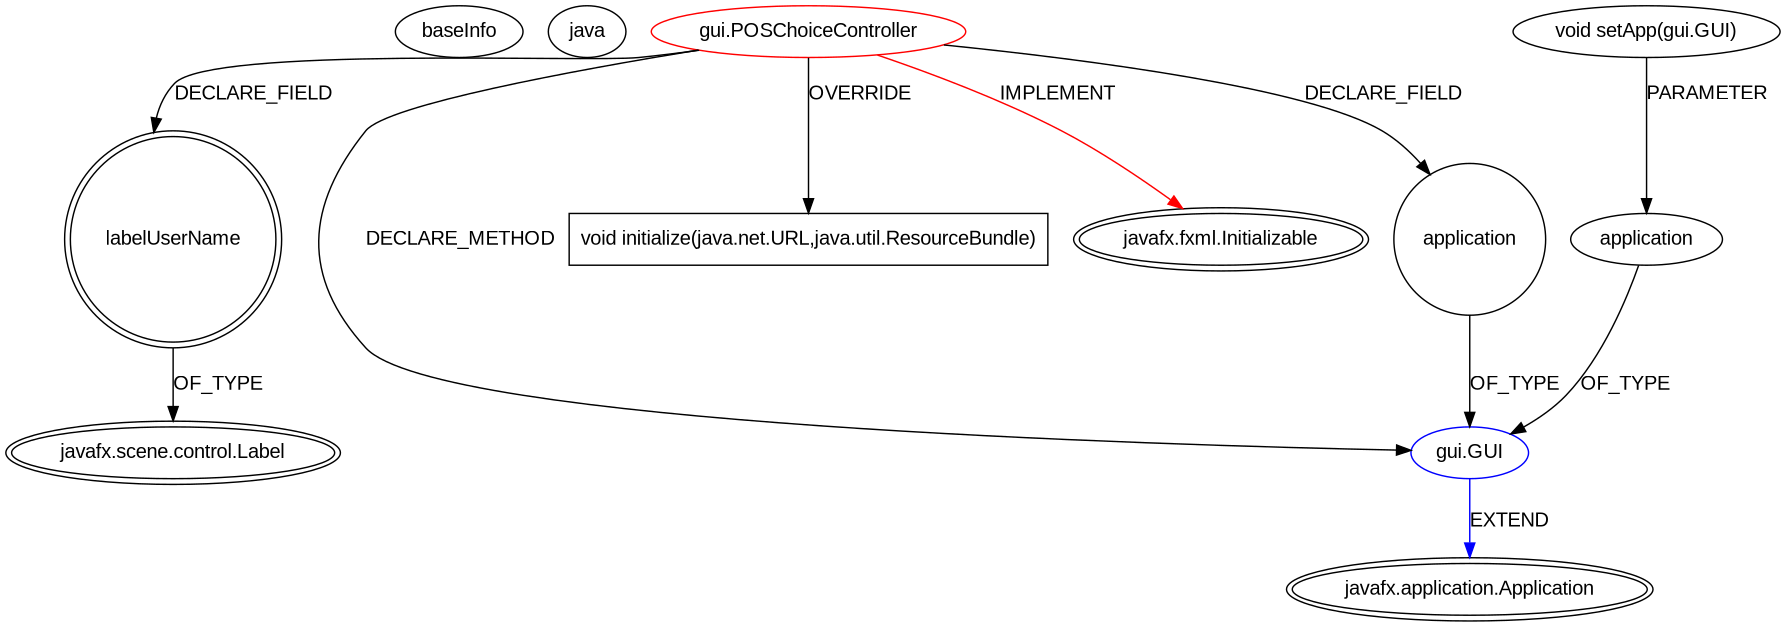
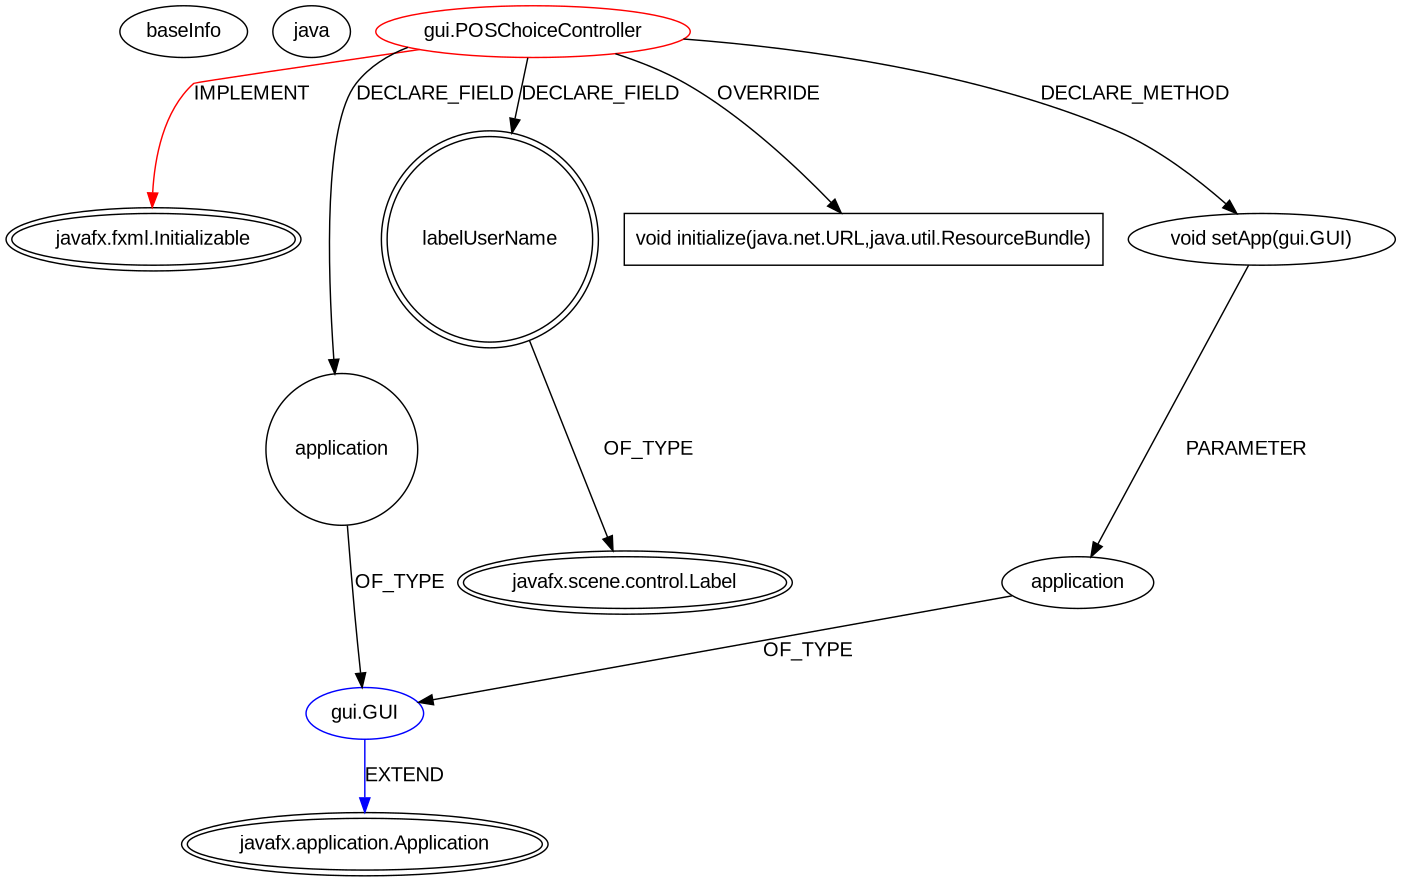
(585, 403) -> (968, 83)
